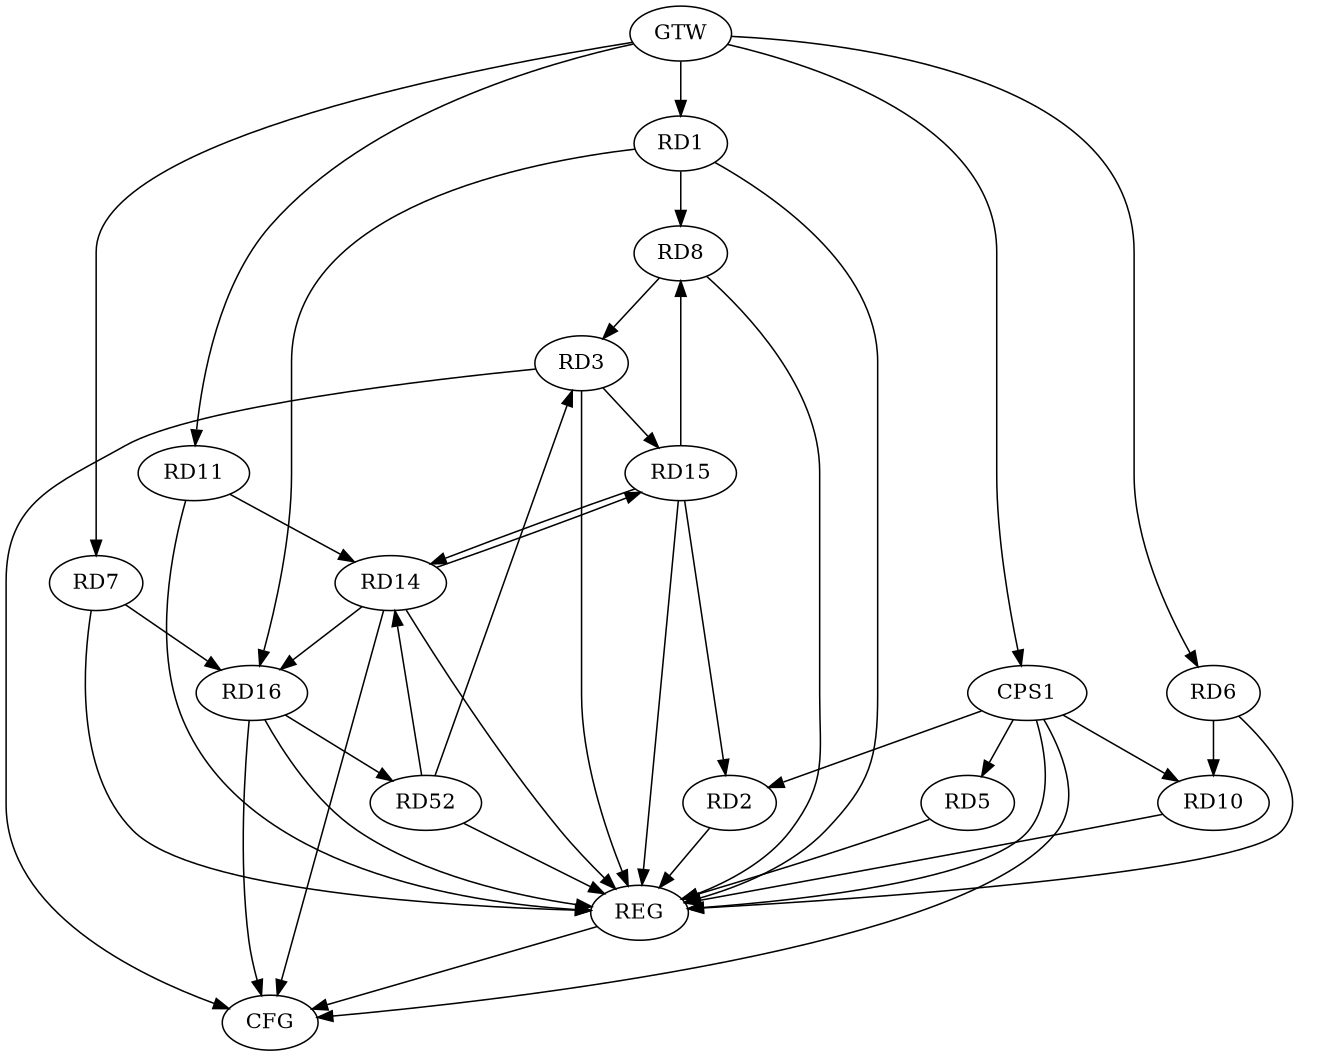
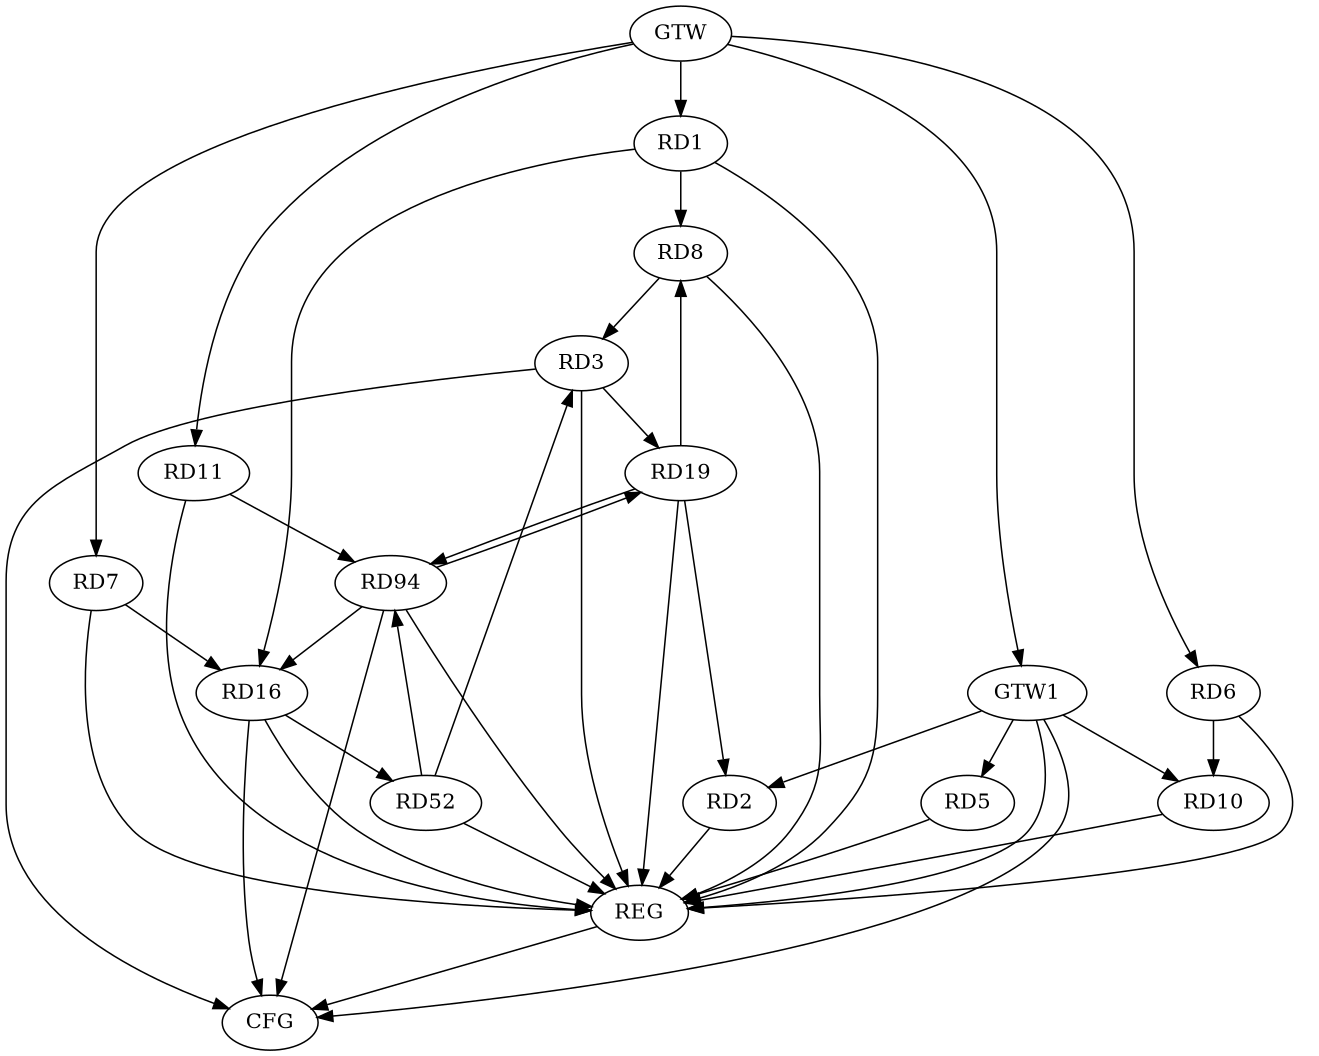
(681, 473) -> (681, 473)
(391, 583) -> (391, 583)
(1027, 693) -> (1027, 693)
